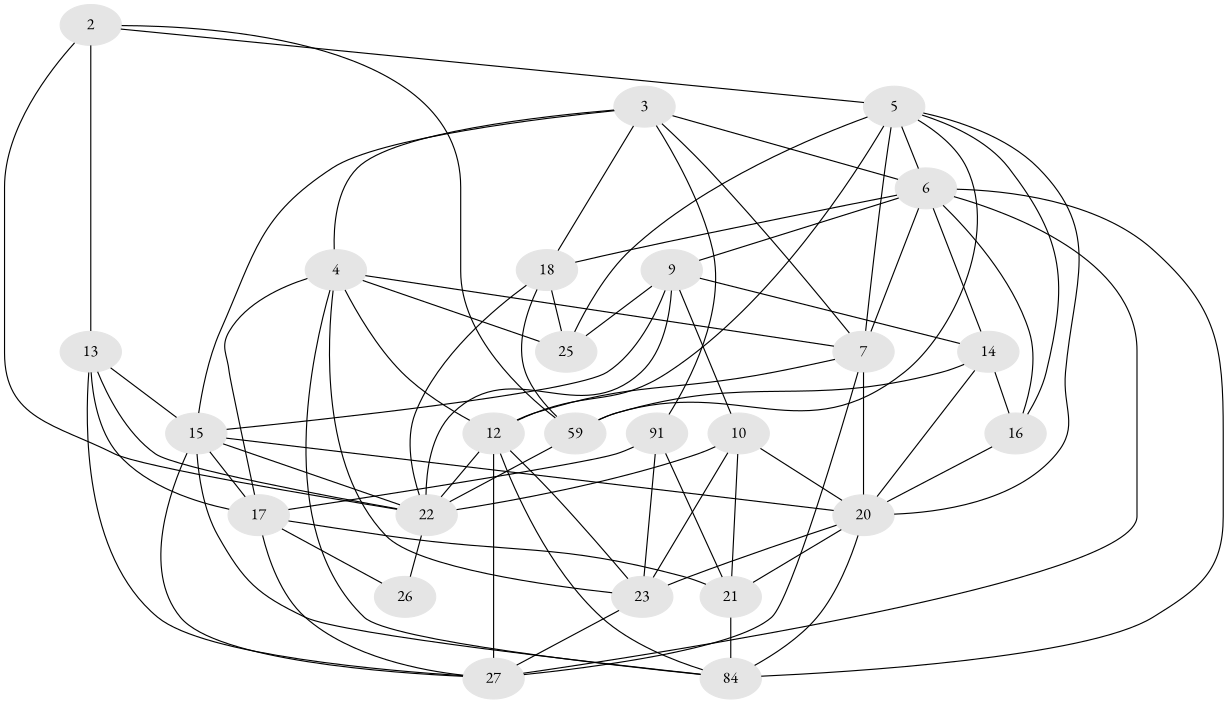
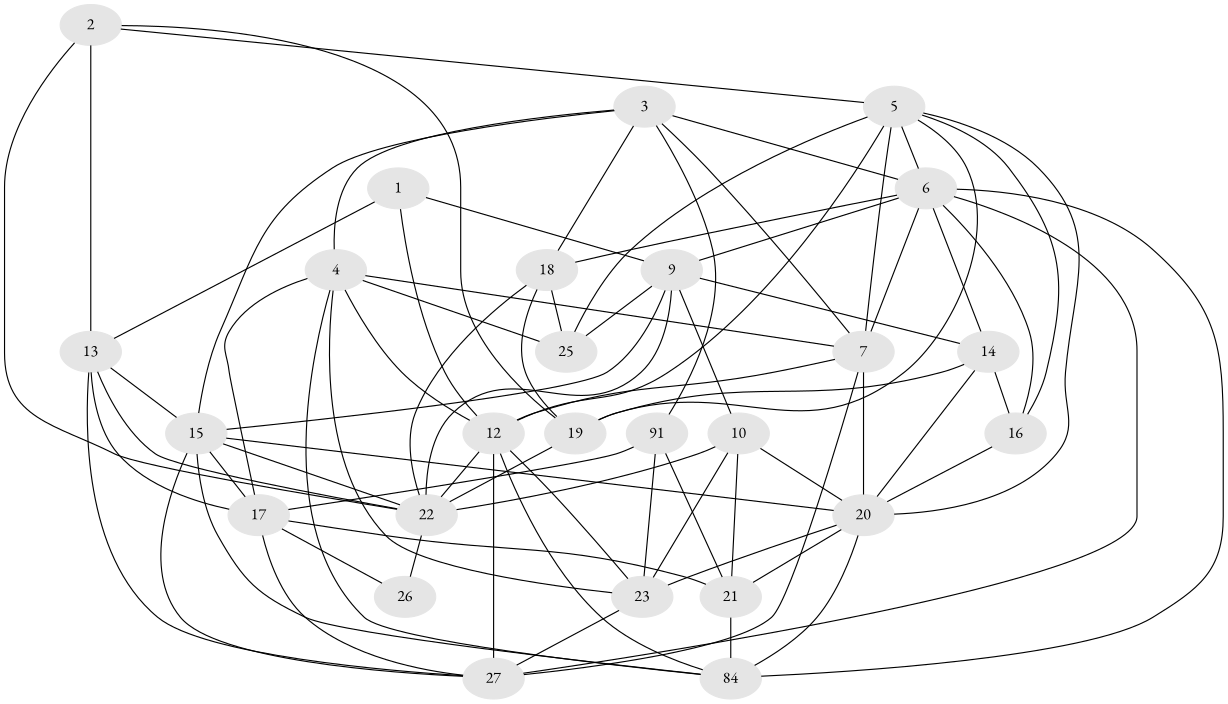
none -> (398, 188)
(575, 433) -> (575, 433)
